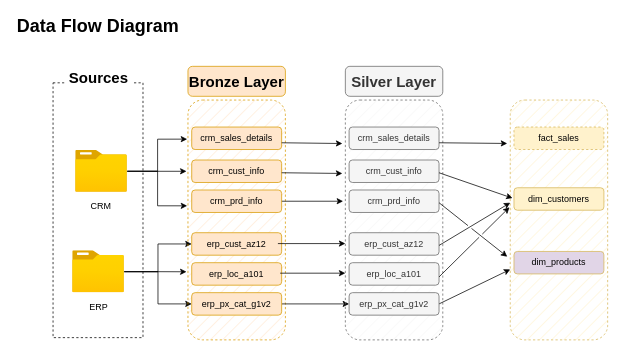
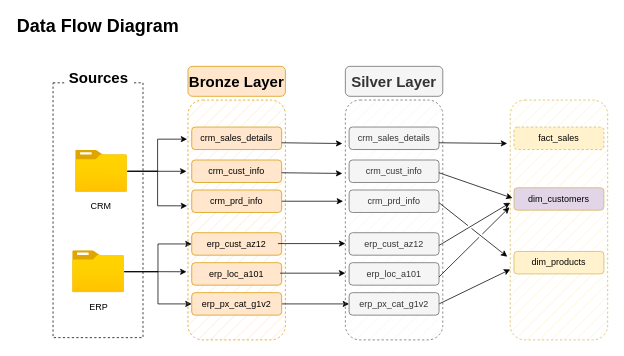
(559, 199) -> (559, 199)
(559, 263) -> (559, 263)
